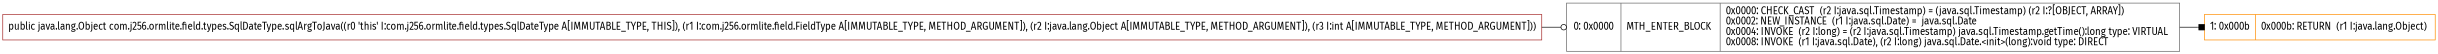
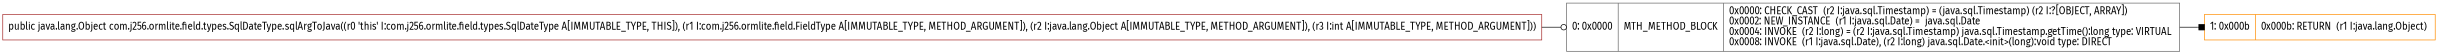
(1669, 27) -> (1671, 27)
